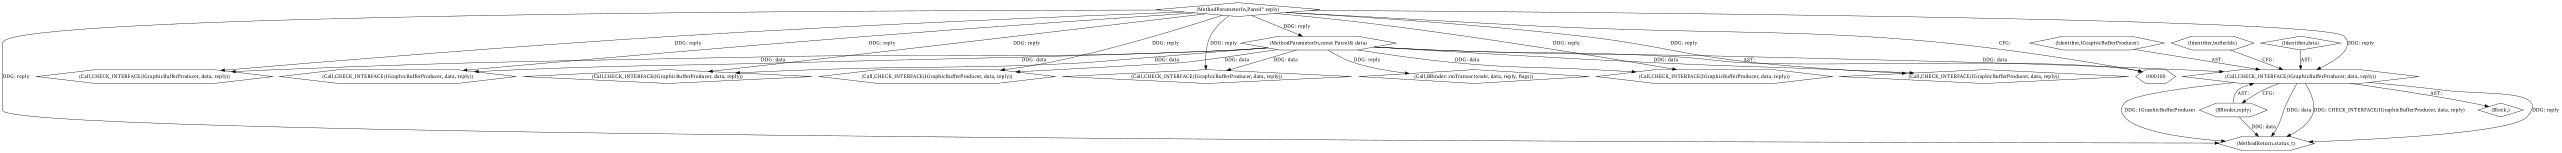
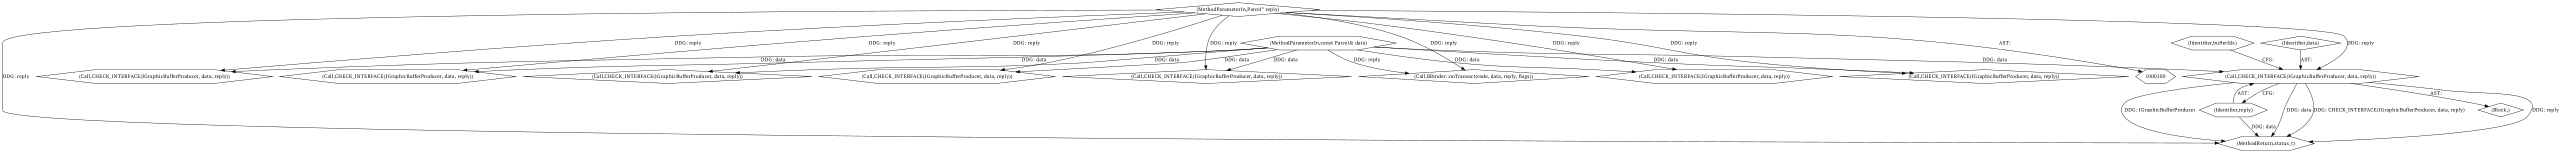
(1275, 25) -> (1375, 29)
(2006, 43) -> (2006, 43)
(2097, 43) -> none
(1718, 61) -> none
(2233, 110) -> (2233, 110)
